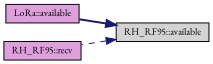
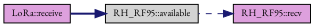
(42, 14) -> (37, 14)
(94, 43) -> (211, 14)
